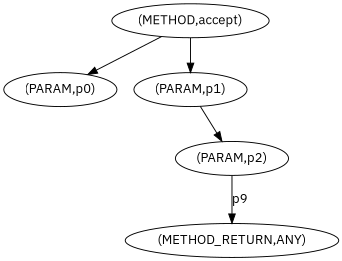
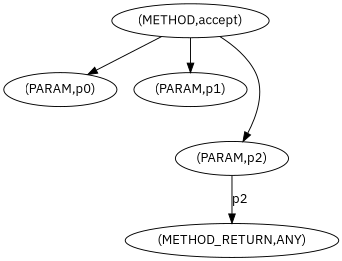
(209, 120) -> (258, 78)
(240, 199) -> (240, 199)
